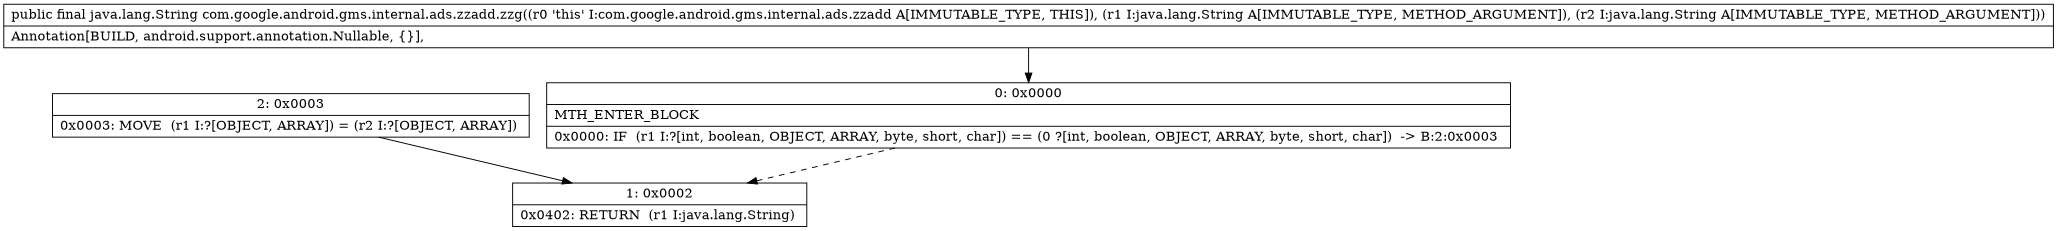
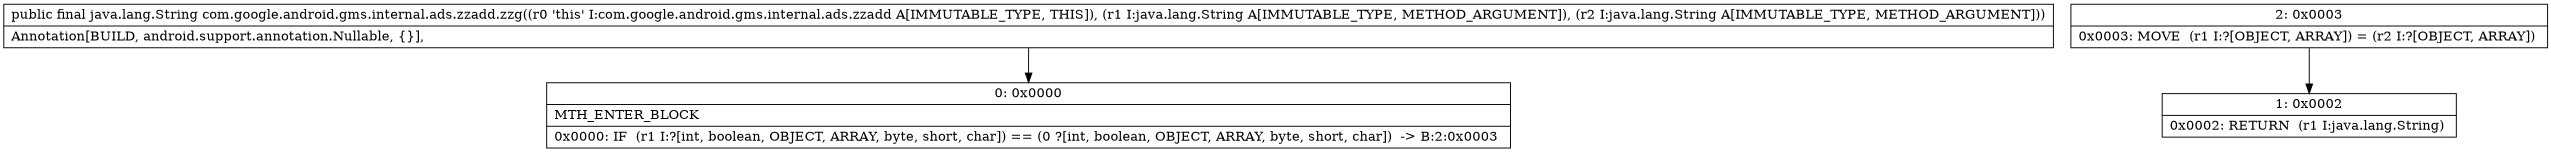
(826, 164) -> none
(660, 215) -> (2309, 126)
